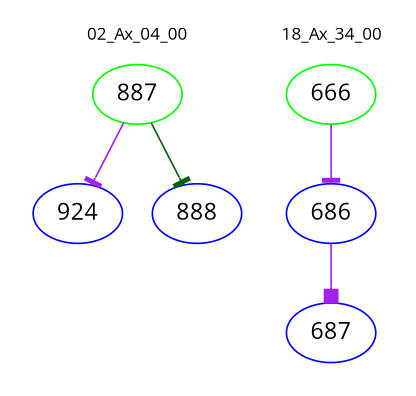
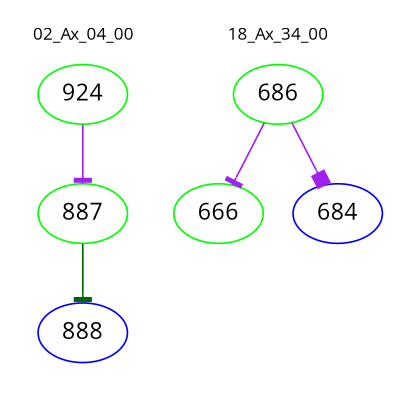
(110, 150) -> (83, 150)
(331, 150) -> (250, 150)
(78, 214) -> (83, 94)
(331, 214) -> (278, 94)
(331, 333) -> (338, 214)
